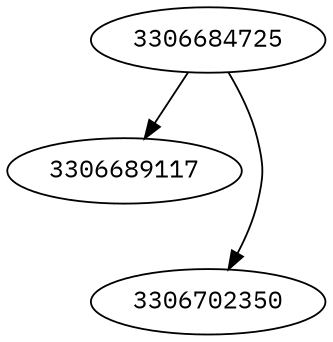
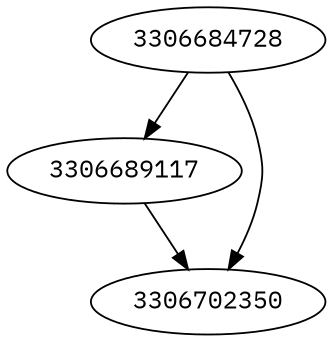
(208, 40) -> (208, 40)
none -> (161, 229)
